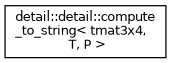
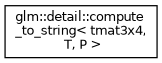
(86, 32) -> (81, 32)
